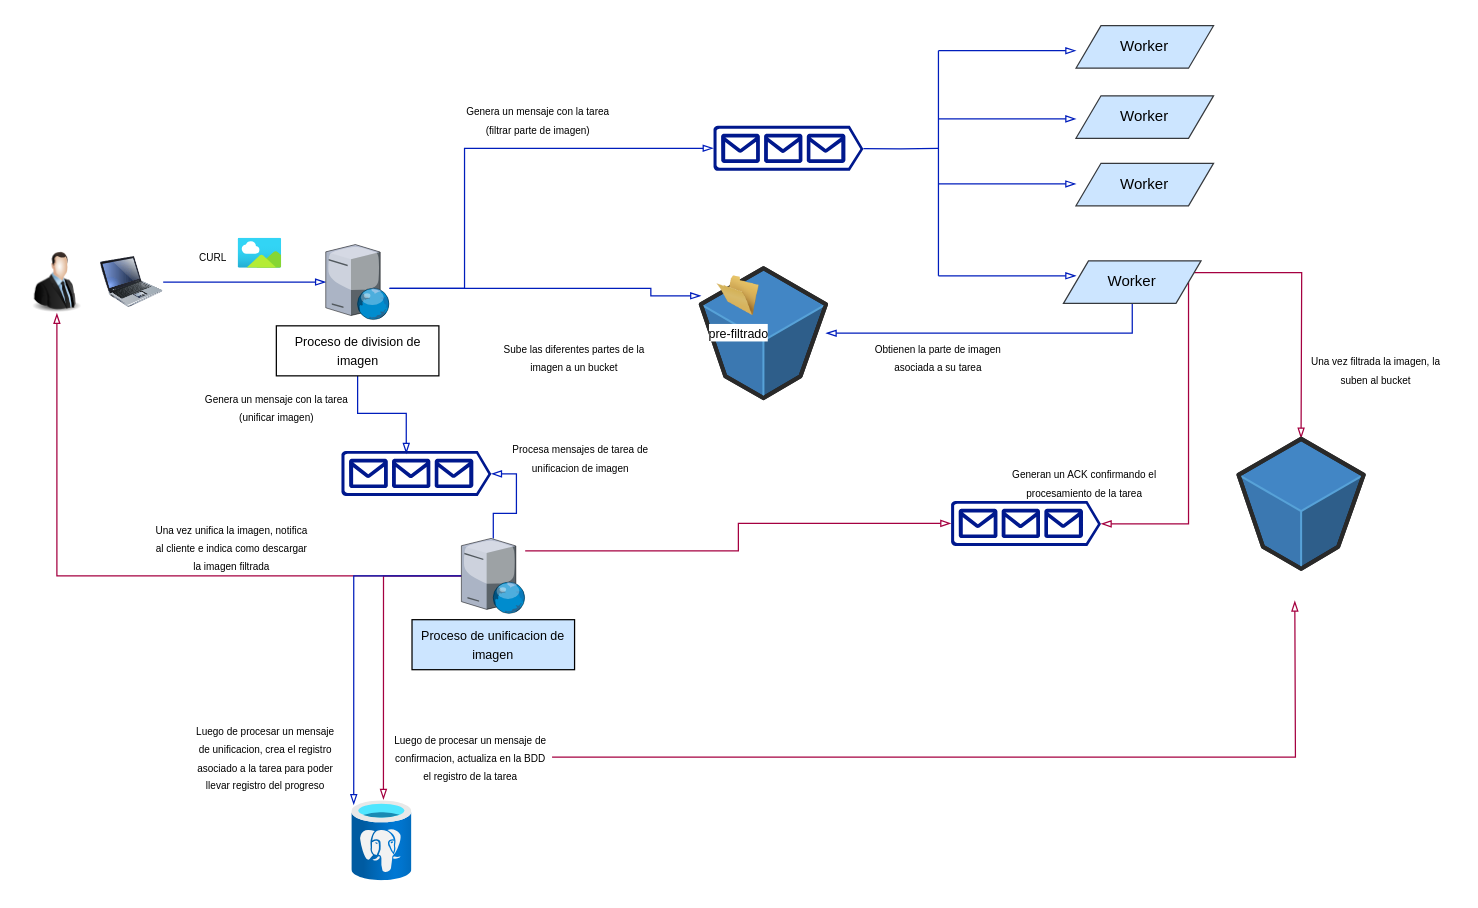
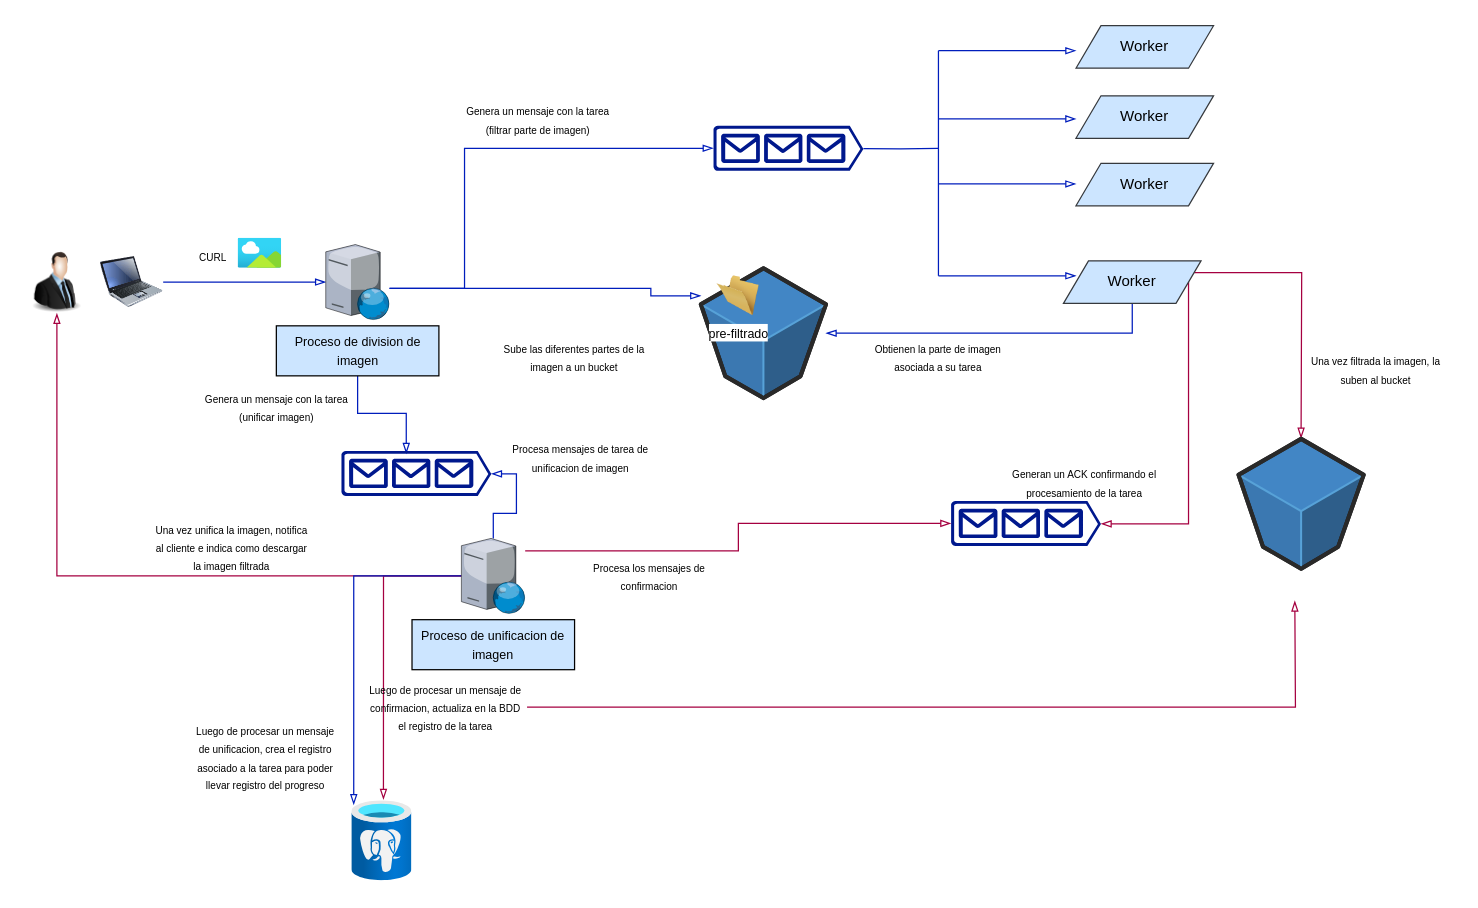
(358, 351) -> (358, 351)
none -> (649, 576)
(471, 757) -> (446, 707)
